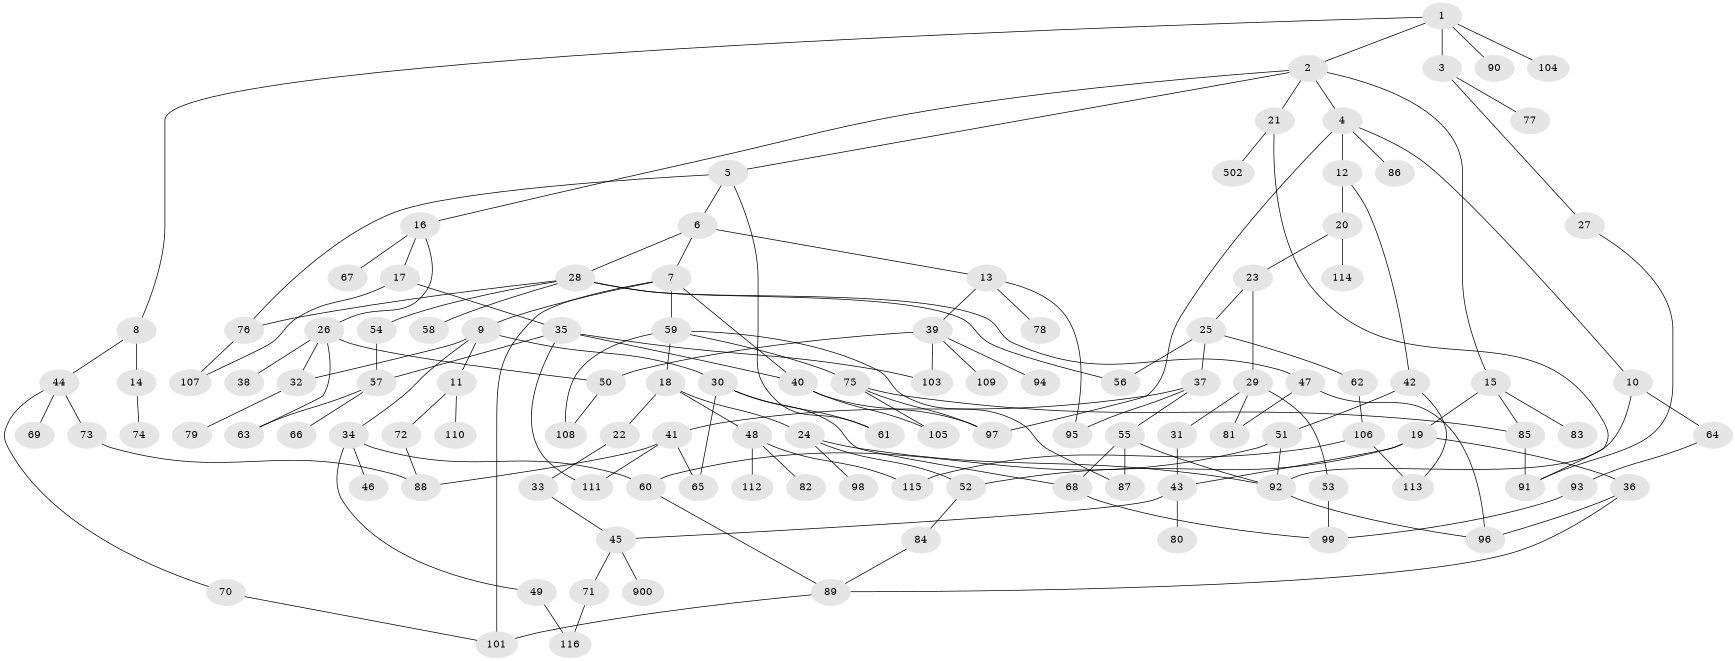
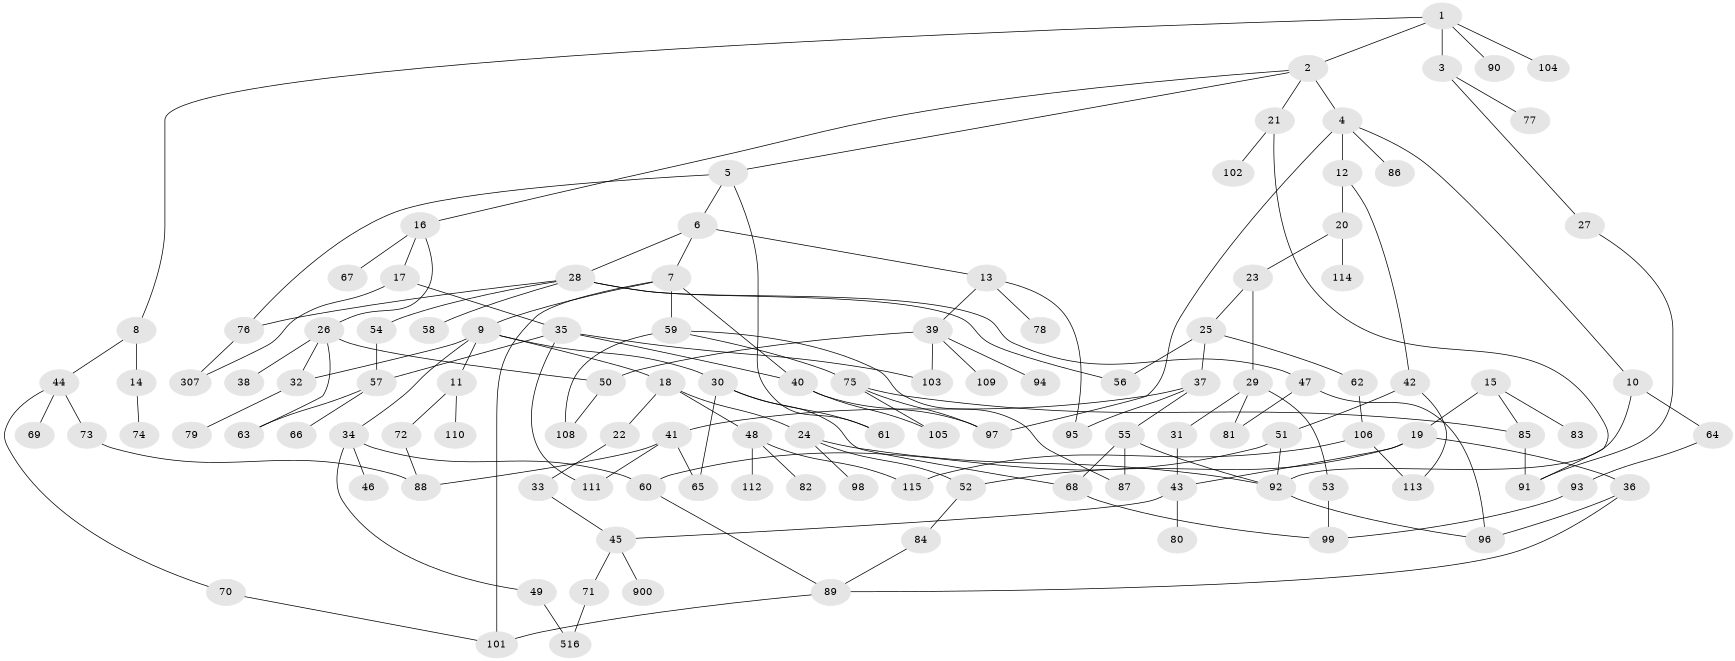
(1233, 173) -> (1233, 173)
(1463, 183) -> none
(668, 358) -> (575, 354)
(190, 383) -> (190, 383)
(570, 645) -> (570, 645)
